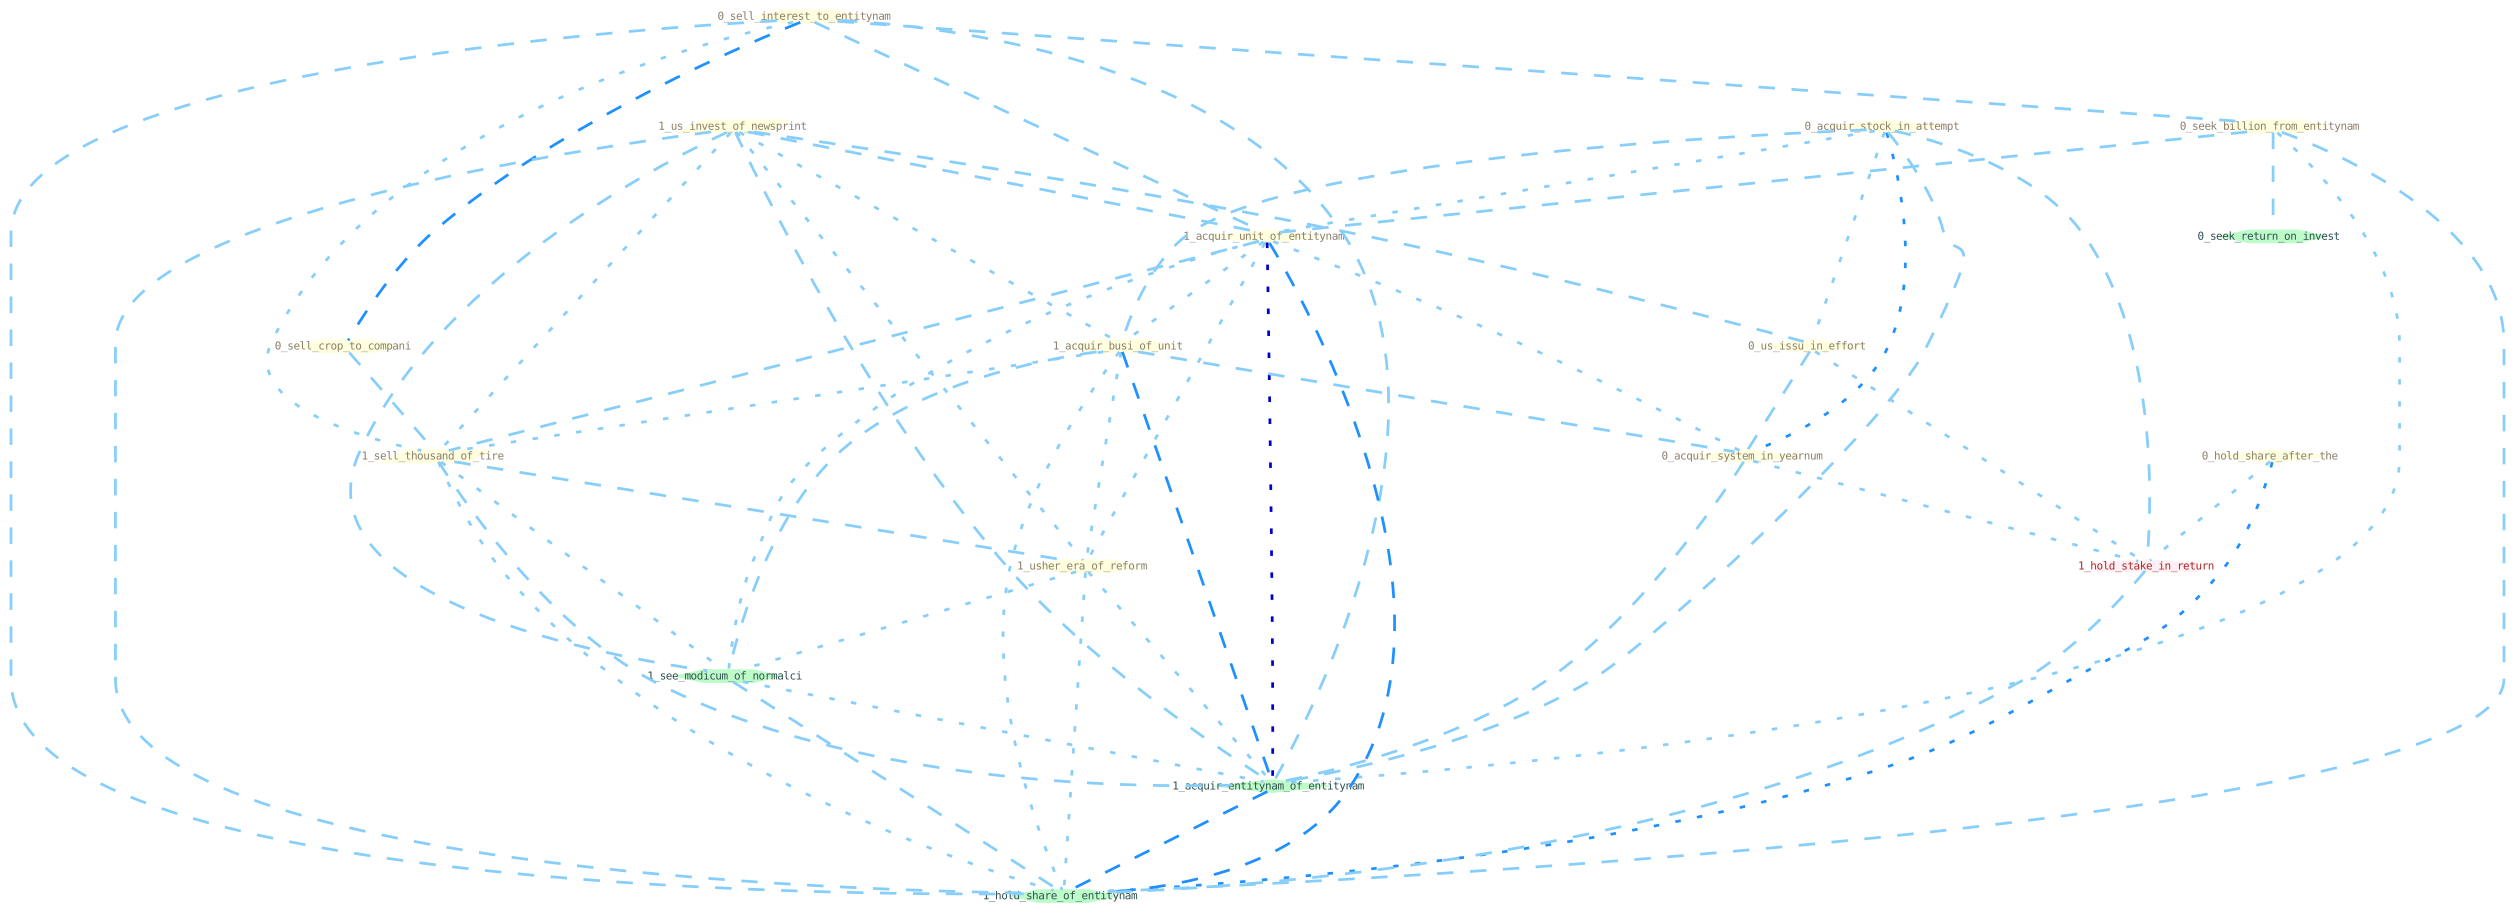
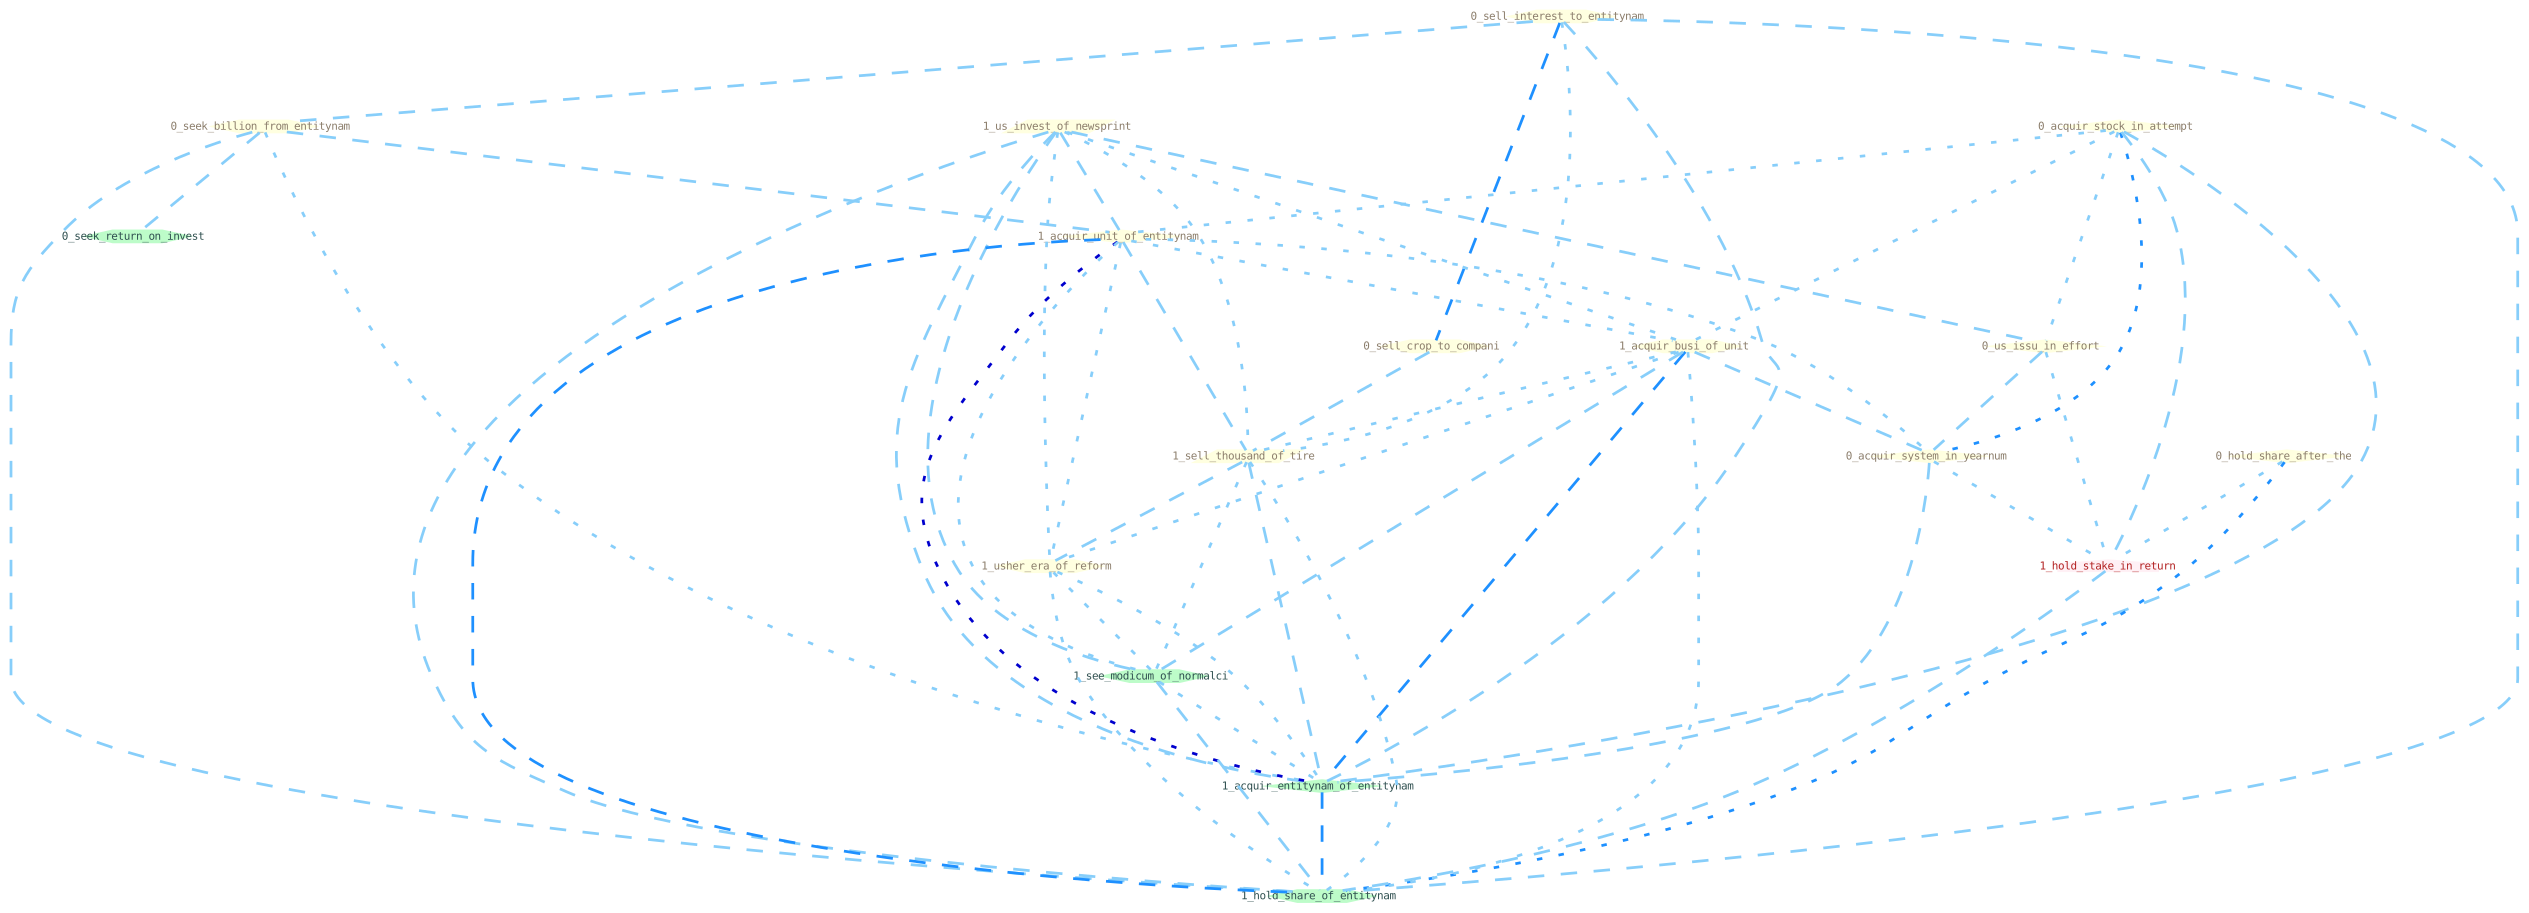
(1038, 127) -> none
(1459, 163) -> (1904, 236)
